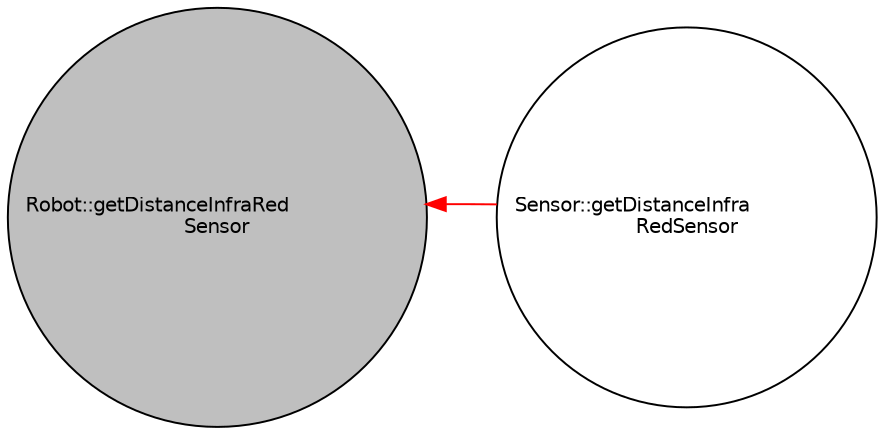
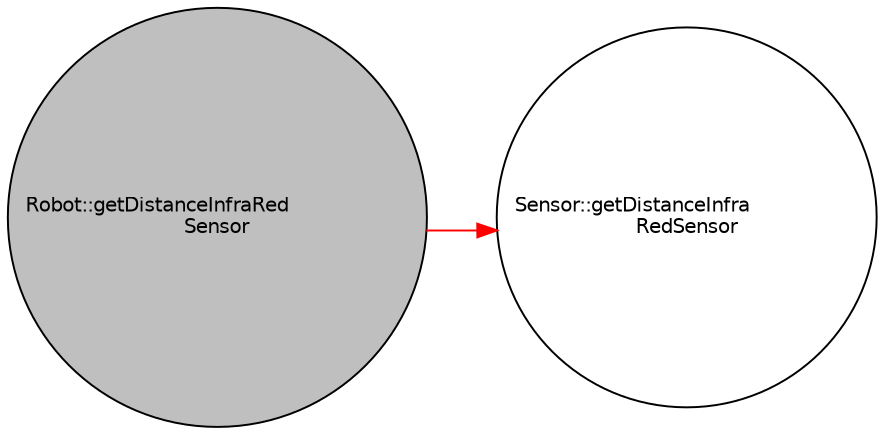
(472, 204) -> (452, 231)
